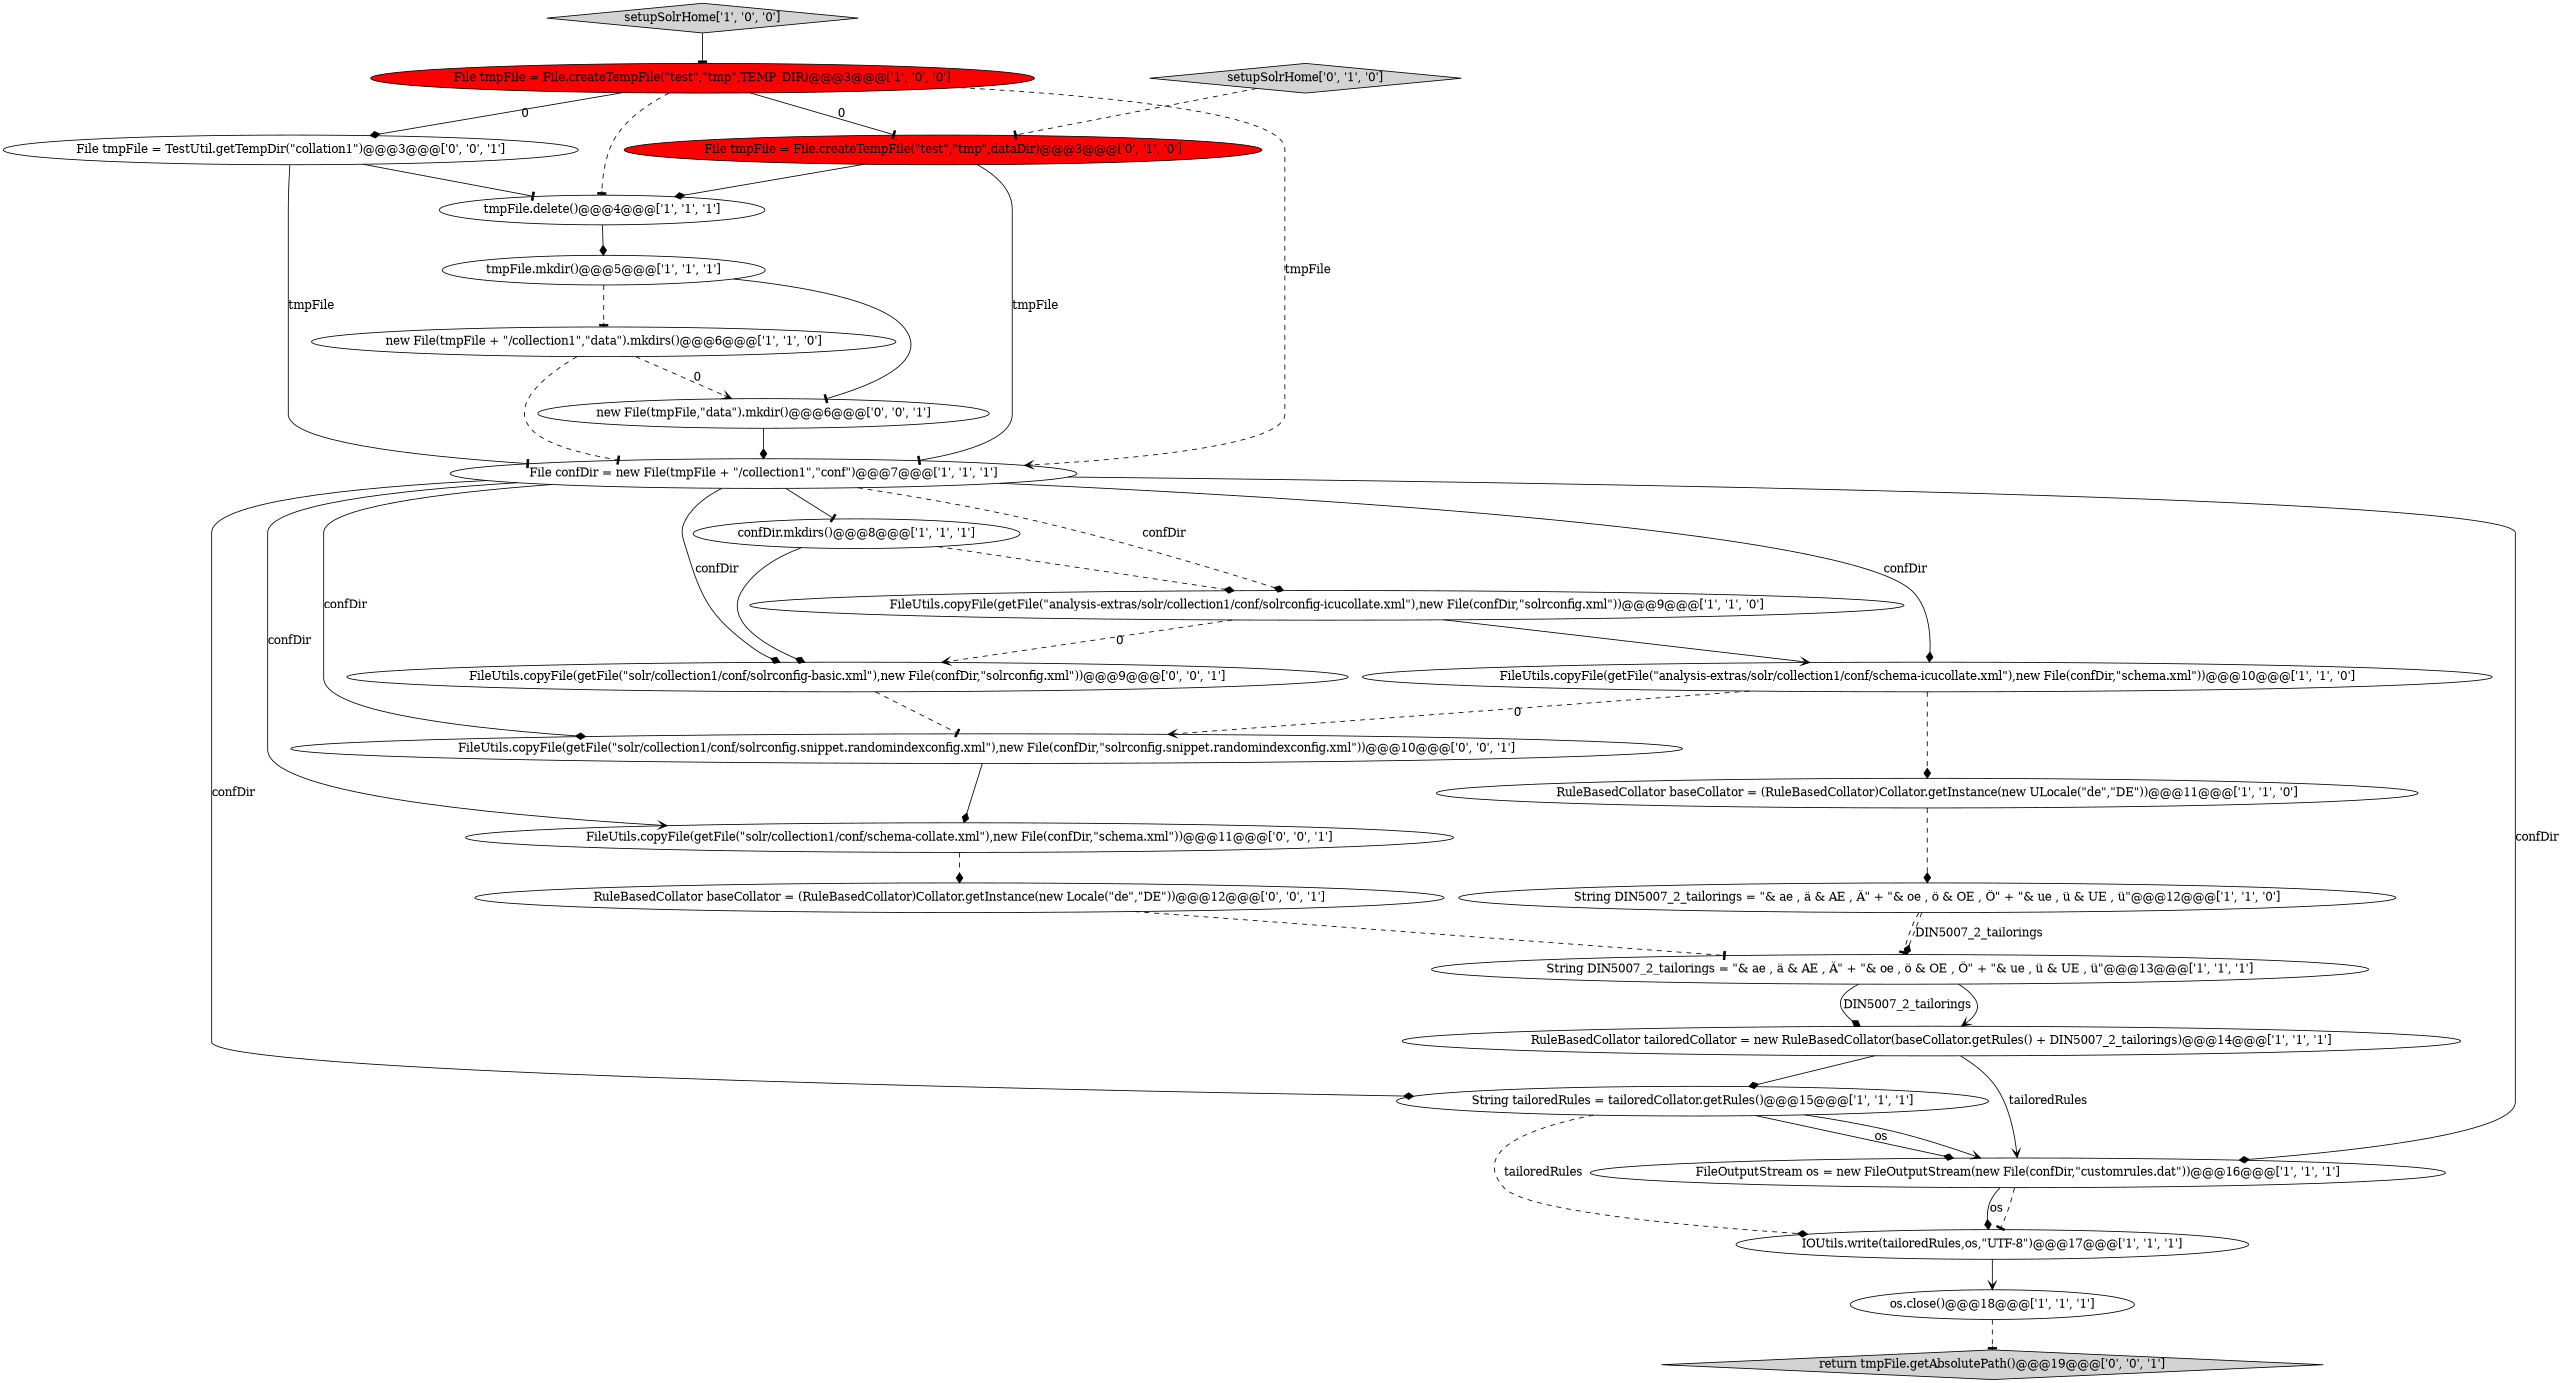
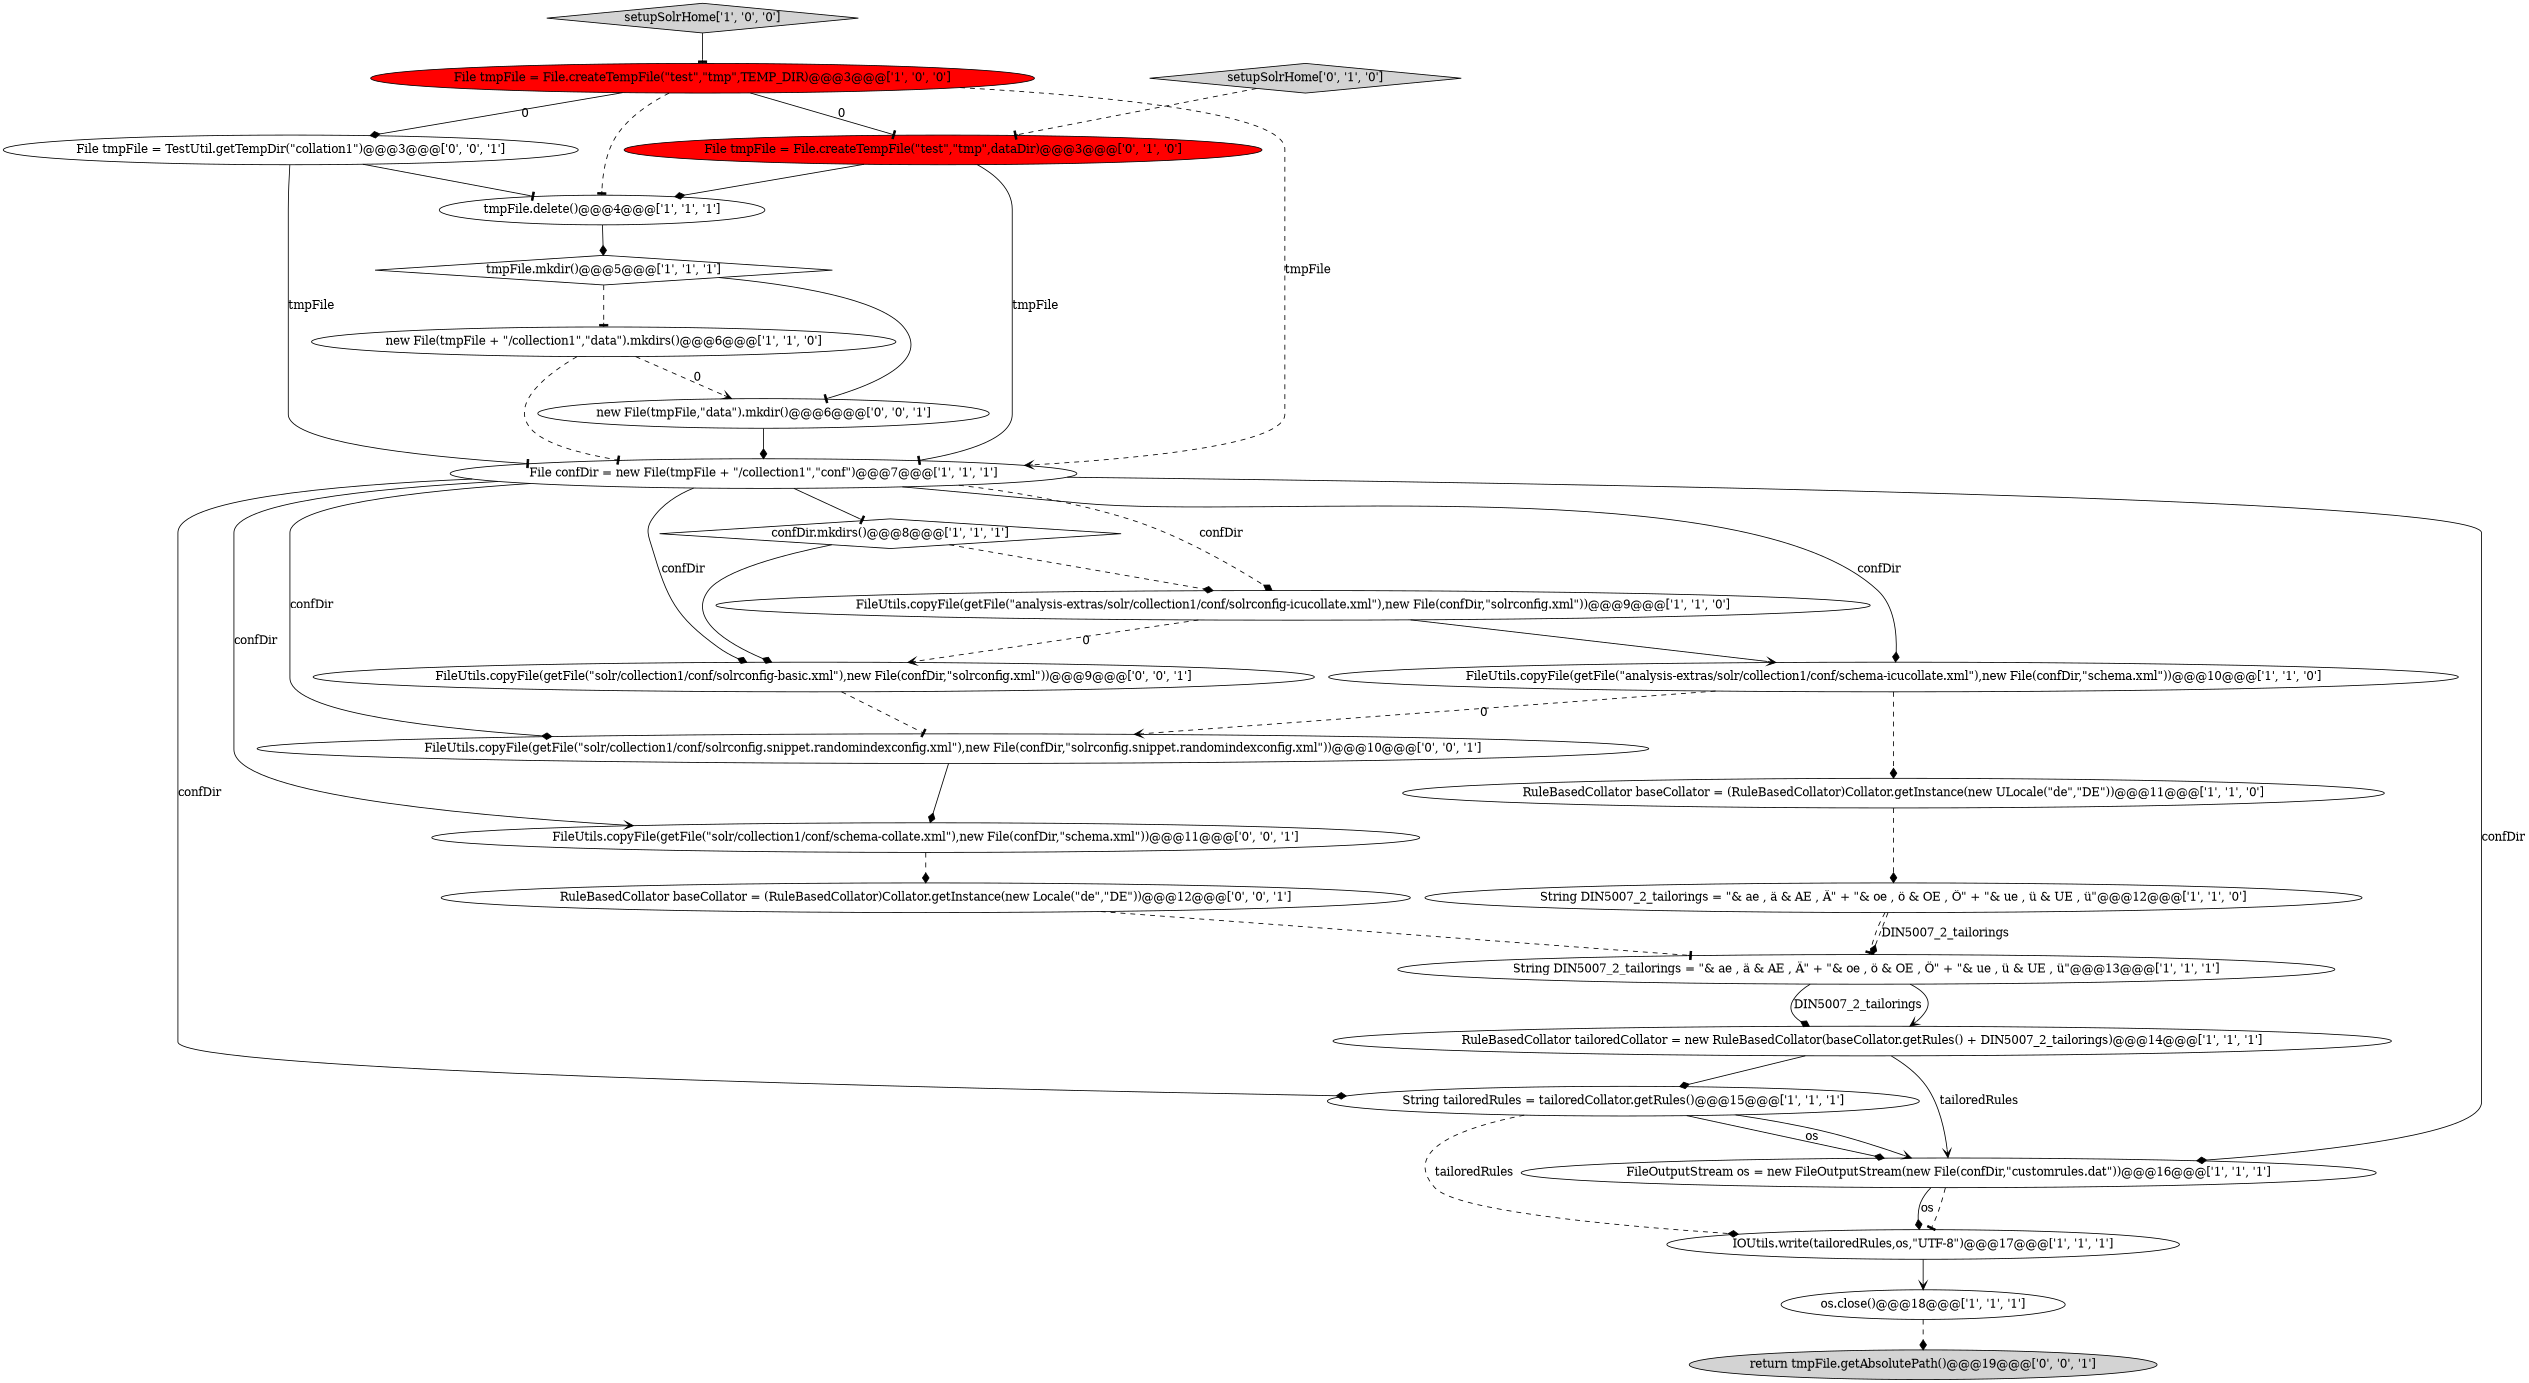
(604, 270) -> (604, 270)
(857, 534) -> (890, 534)
(1992, 1333) -> (1923, 1330)
(1992, 1365) -> (1923, 1365)
